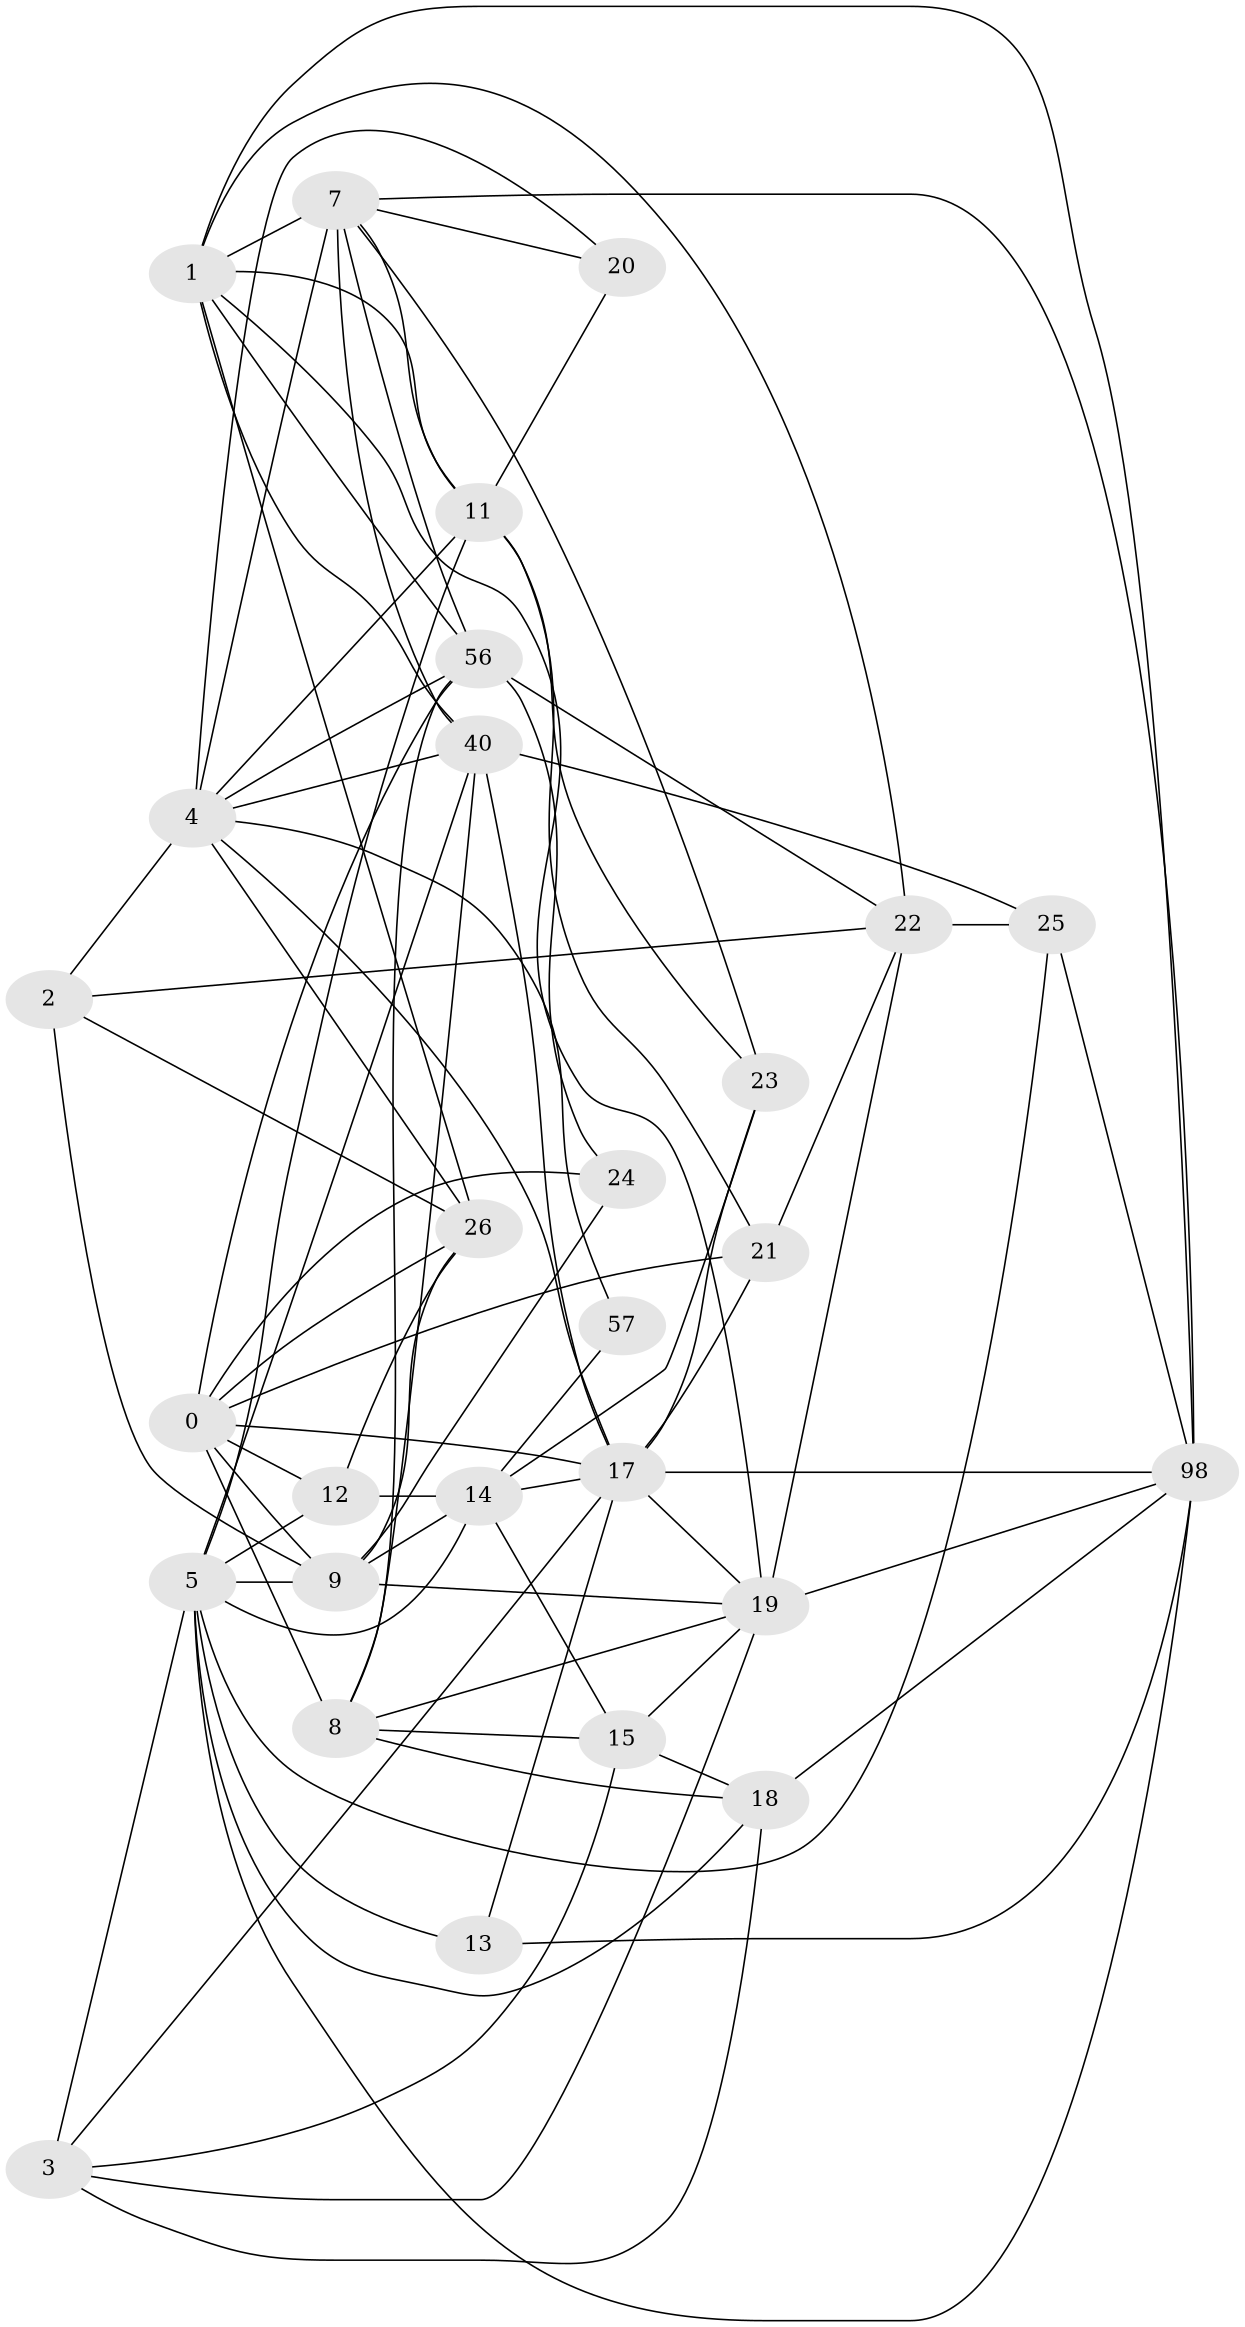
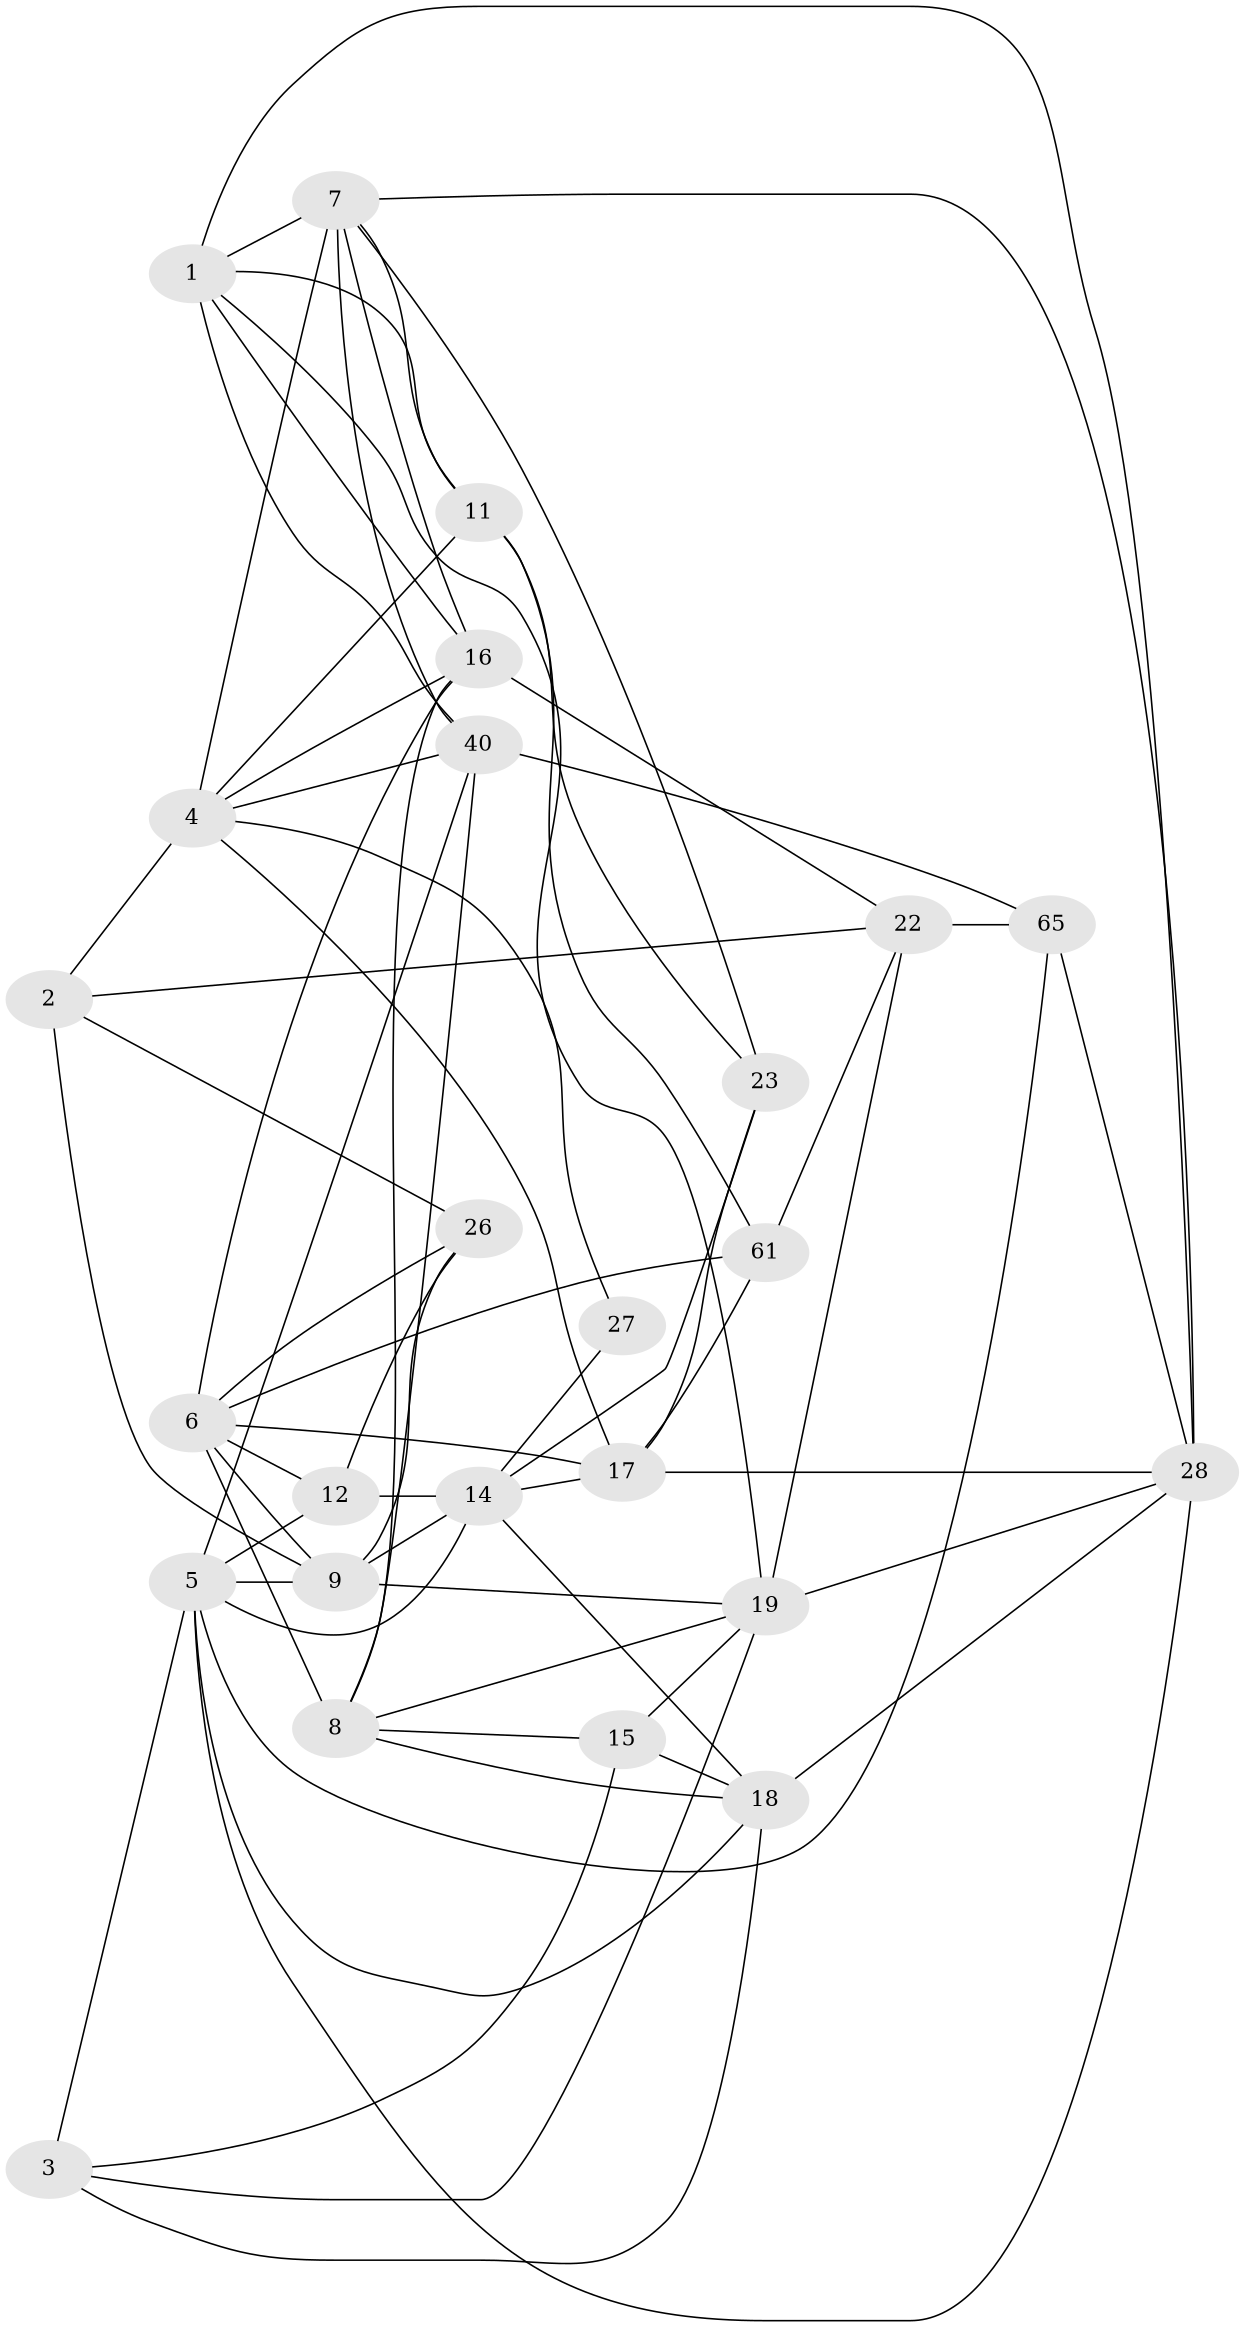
(622, 267) -> none
(705, 281) -> none
(479, 659) -> (479, 659)
(334, 752) -> none
(1052, 925) -> (1052, 925)
(336, 1023) -> none
(317, 1043) -> none
(540, 1112) -> none
(622, 1179) -> none
(766, 1253) -> (766, 1253)
(622, 1326) -> (622, 1326)
(193, 1423) -> (193, 1423)
(1195, 1472) -> (1195, 1472)
(694, 1539) -> none
(551, 1618) -> (610, 1635)
(337, 1822) -> none
(479, 1945) -> none
